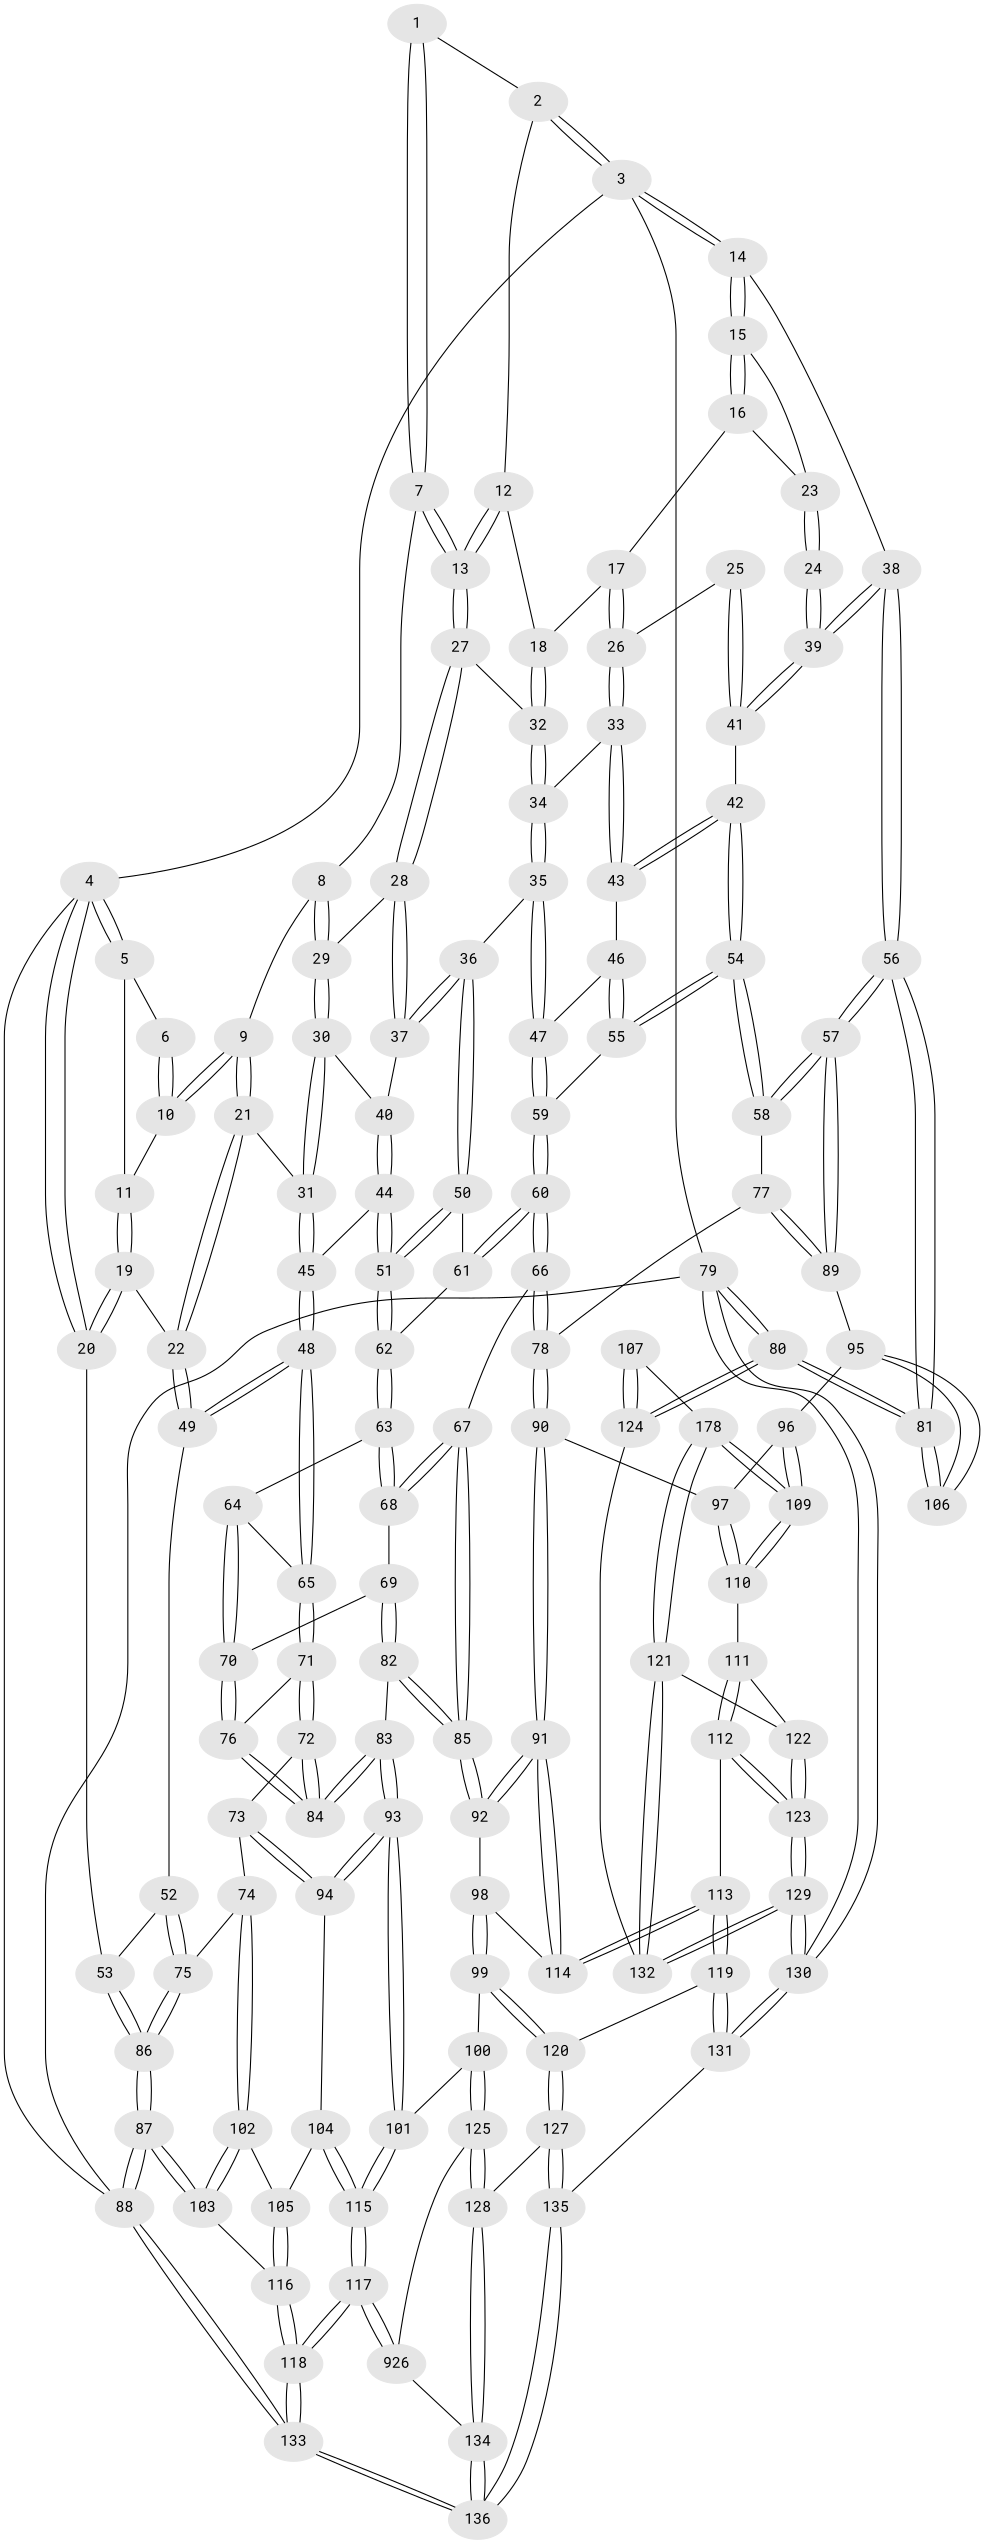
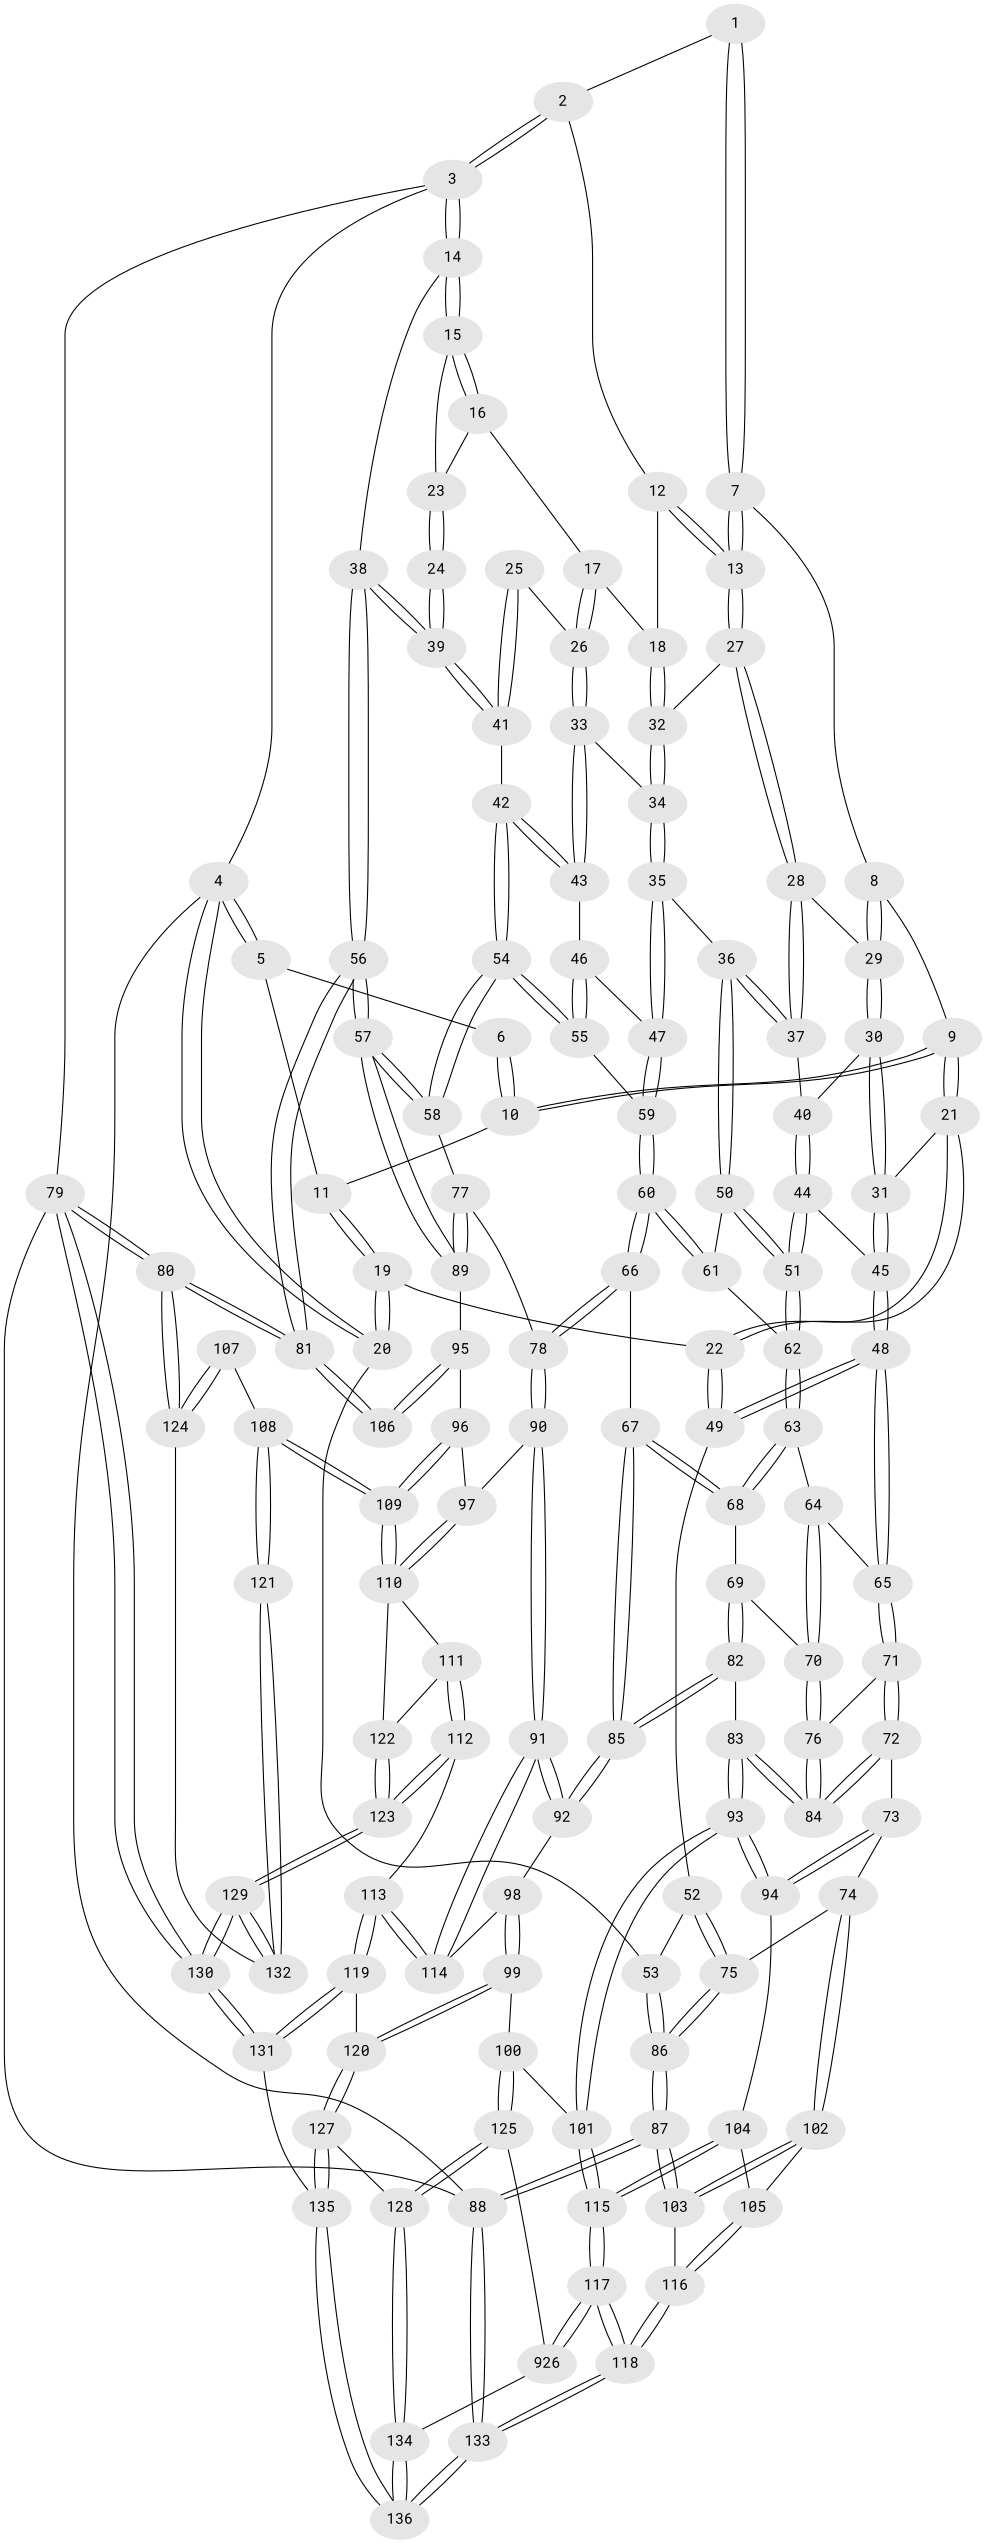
(708, 1428) -> (263, 1428)
(729, 1701) -> (386, 1662)
